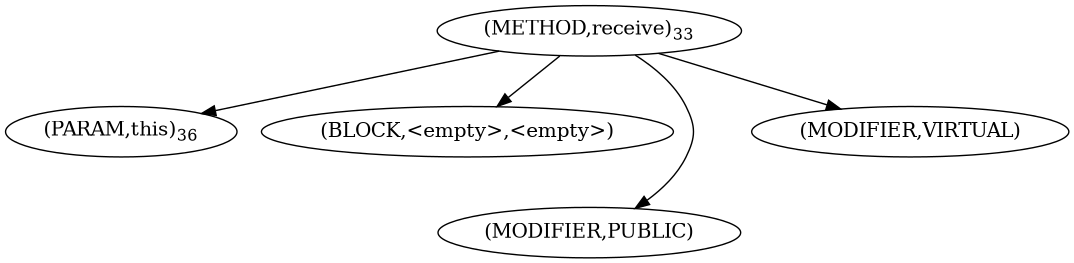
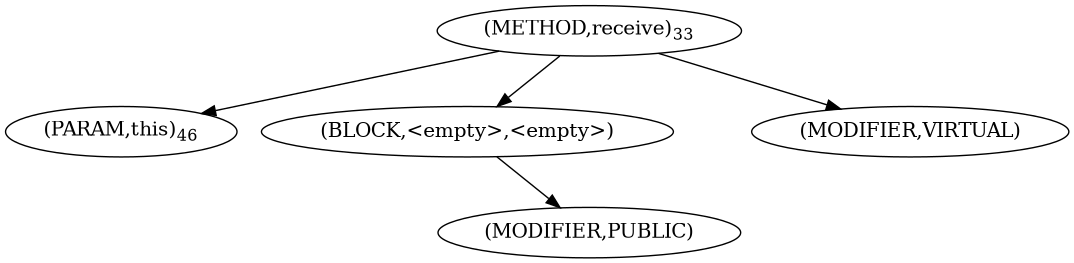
(693, 125) -> (523, 178)
(188, 130) -> (188, 130)
